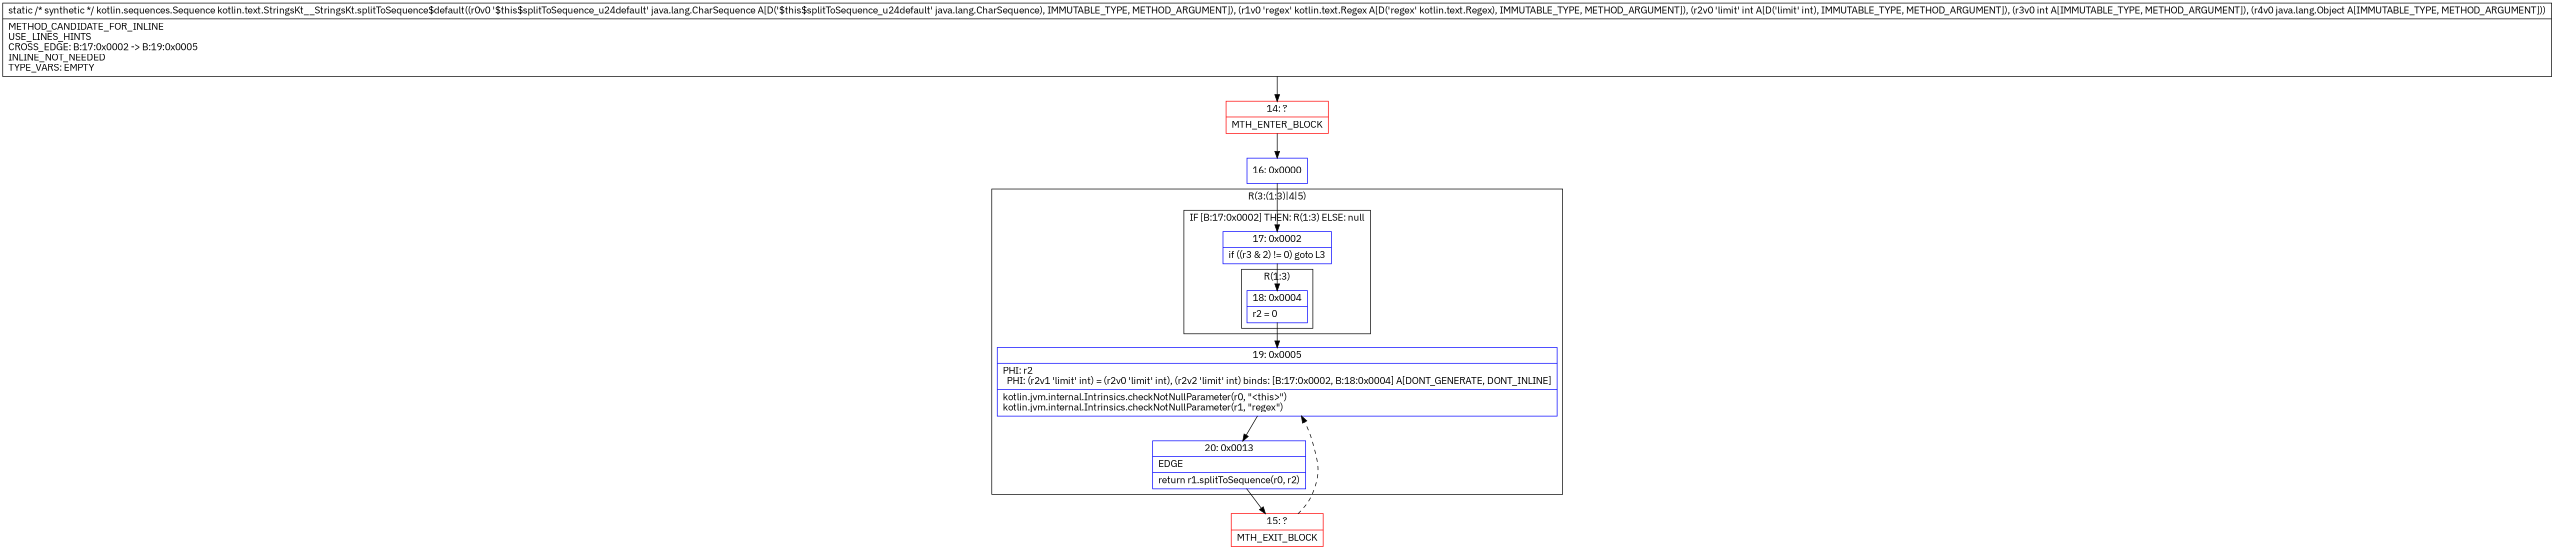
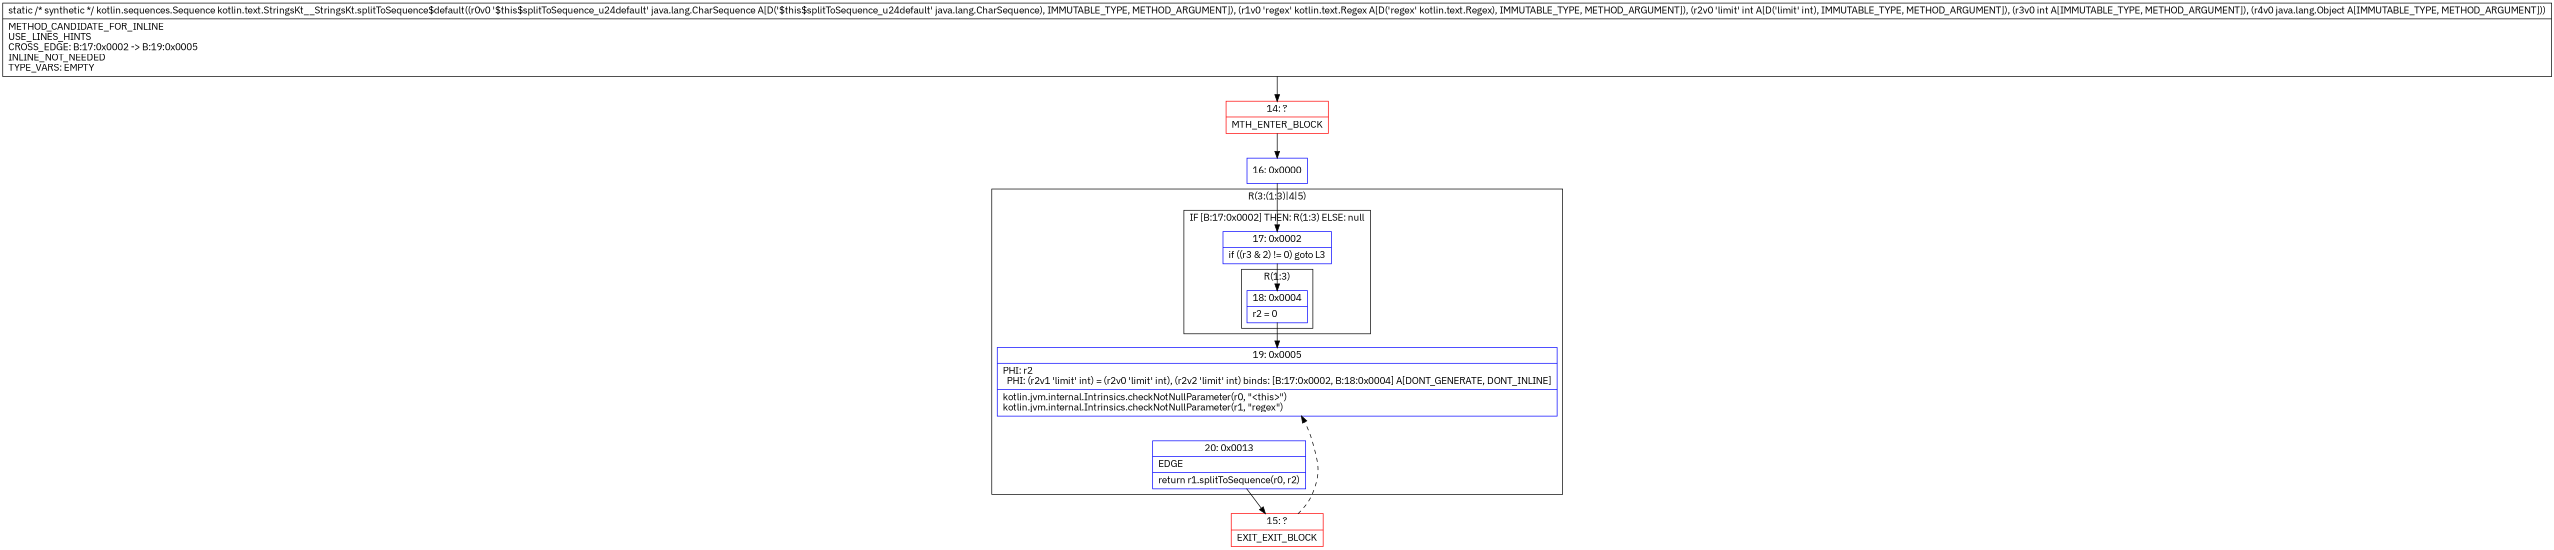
(1252, 426) -> none
(1277, 538) -> (1277, 538)
